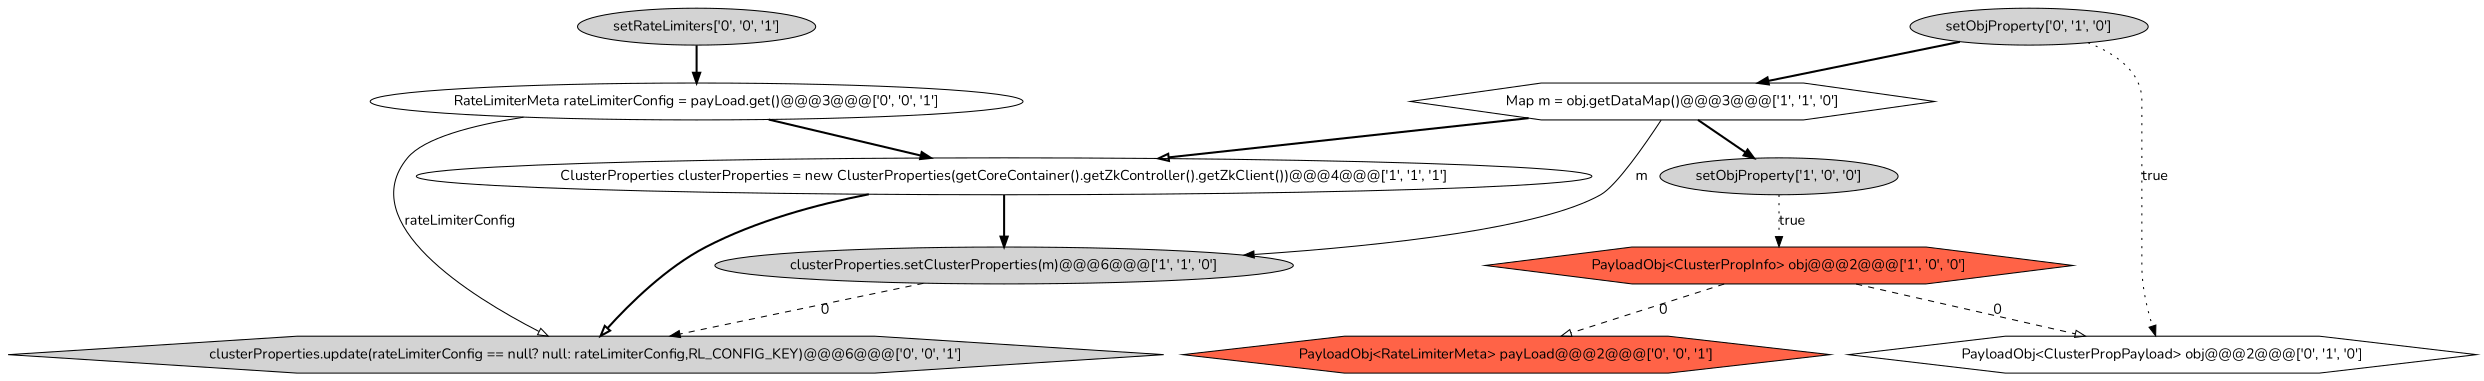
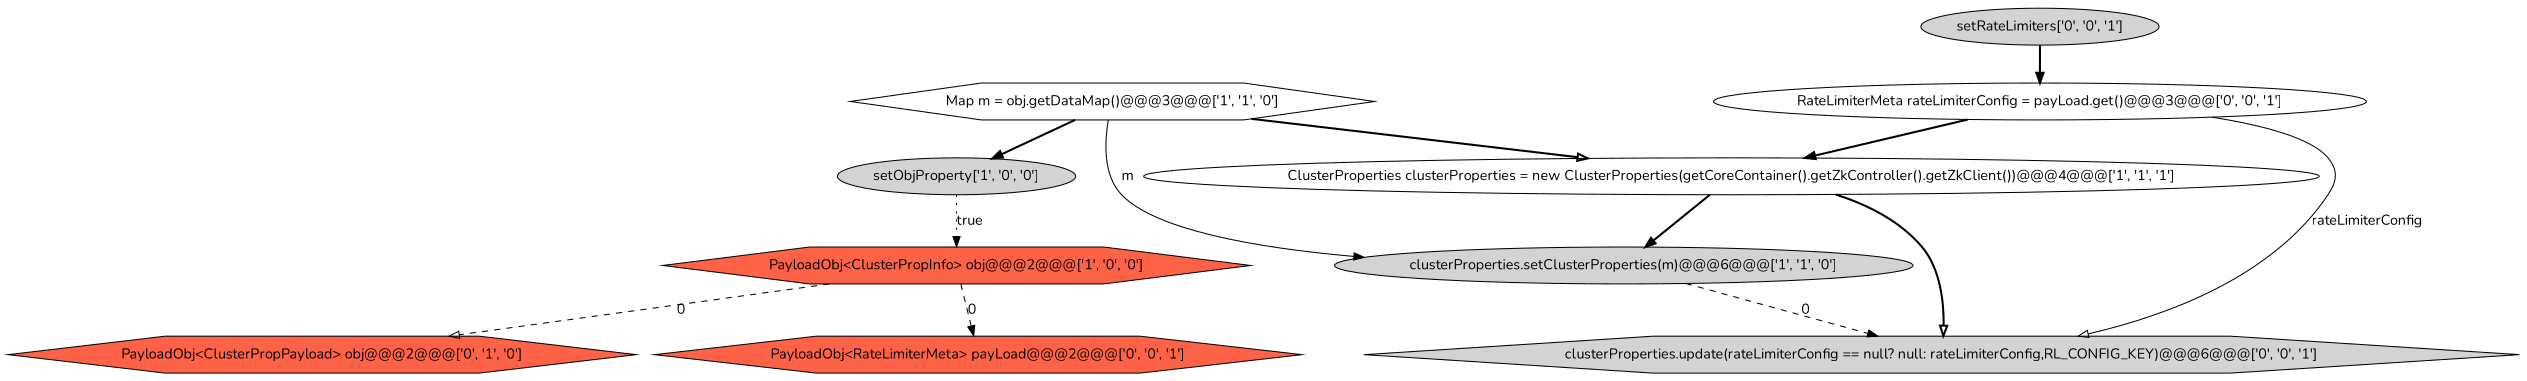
(2029, 27) -> none
(1648, 308) -> (966, 305)
(2162, 355) -> (322, 355)
